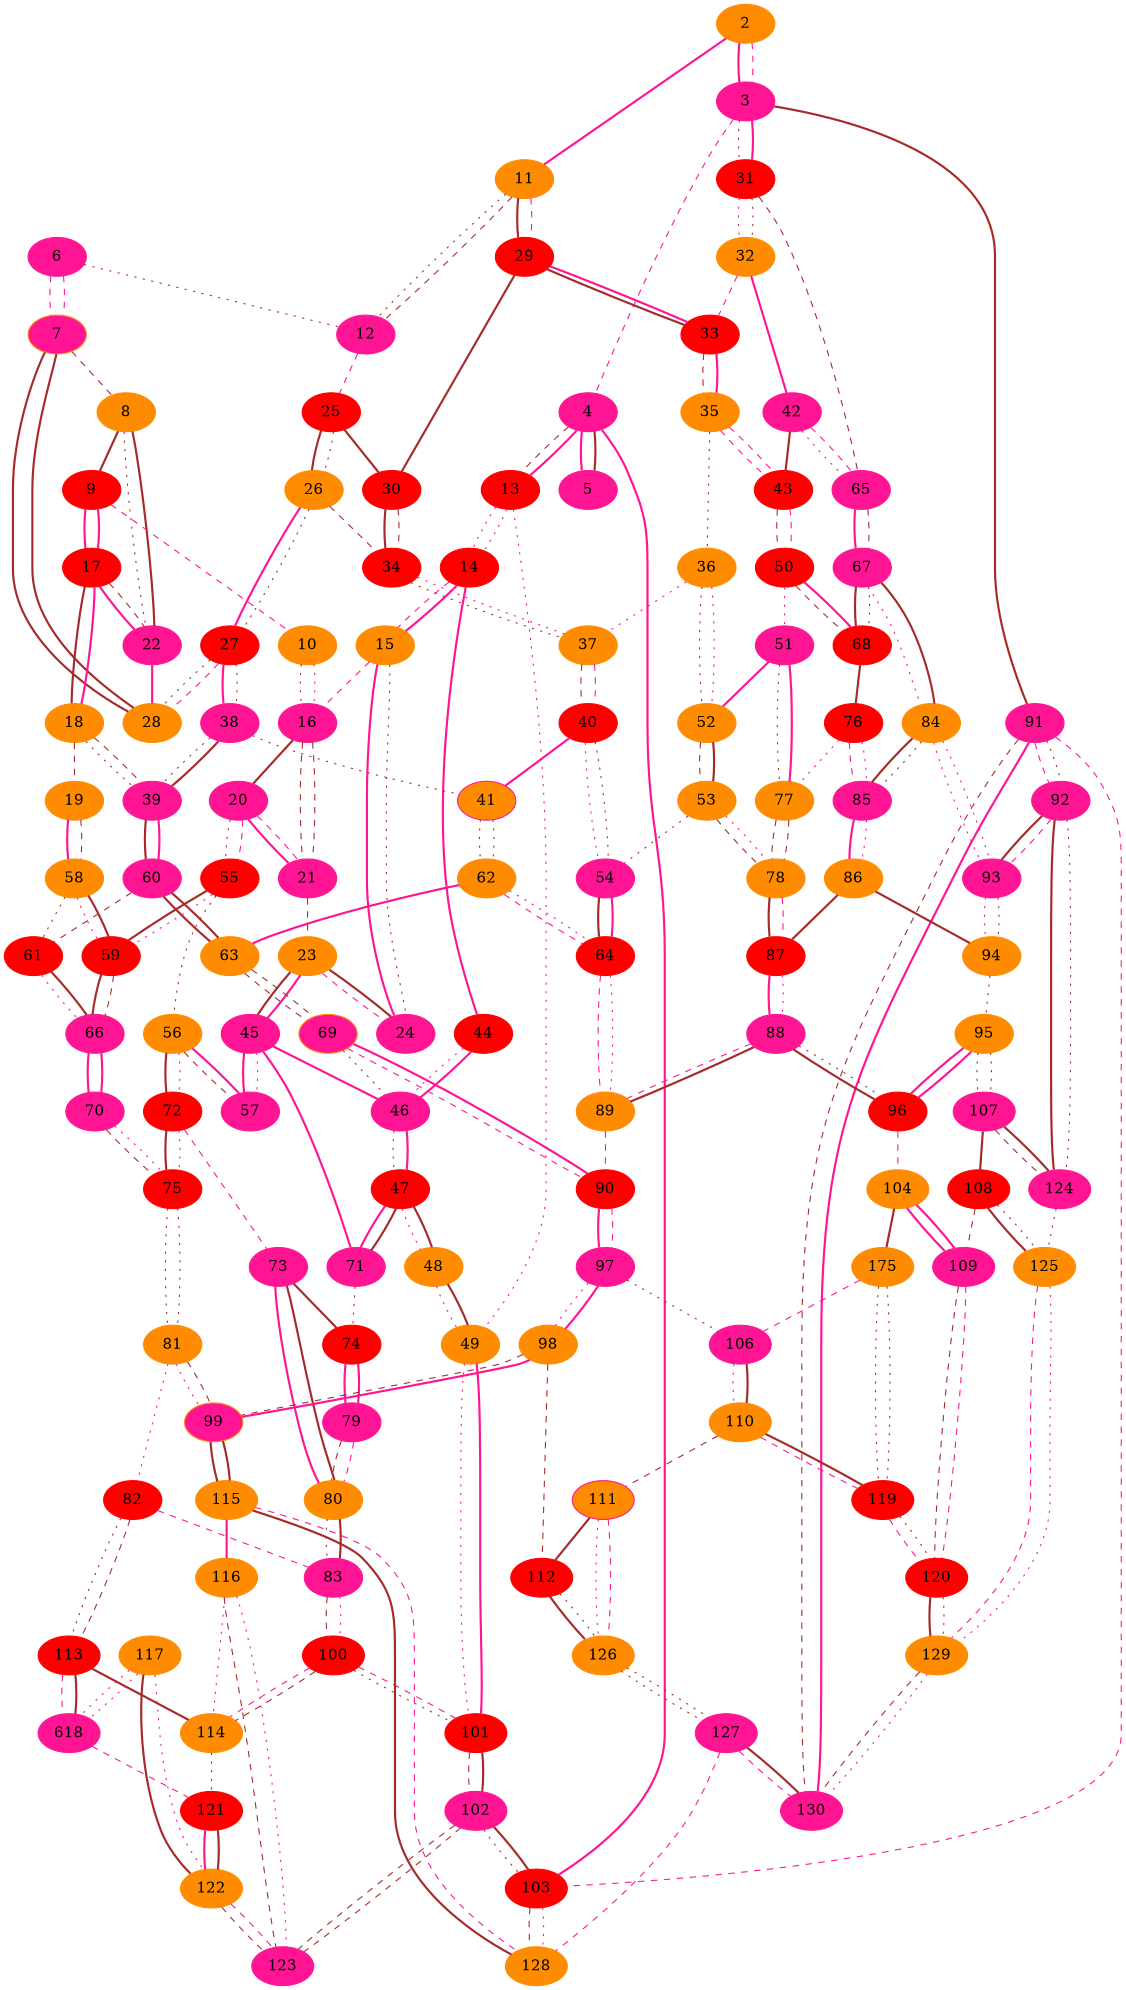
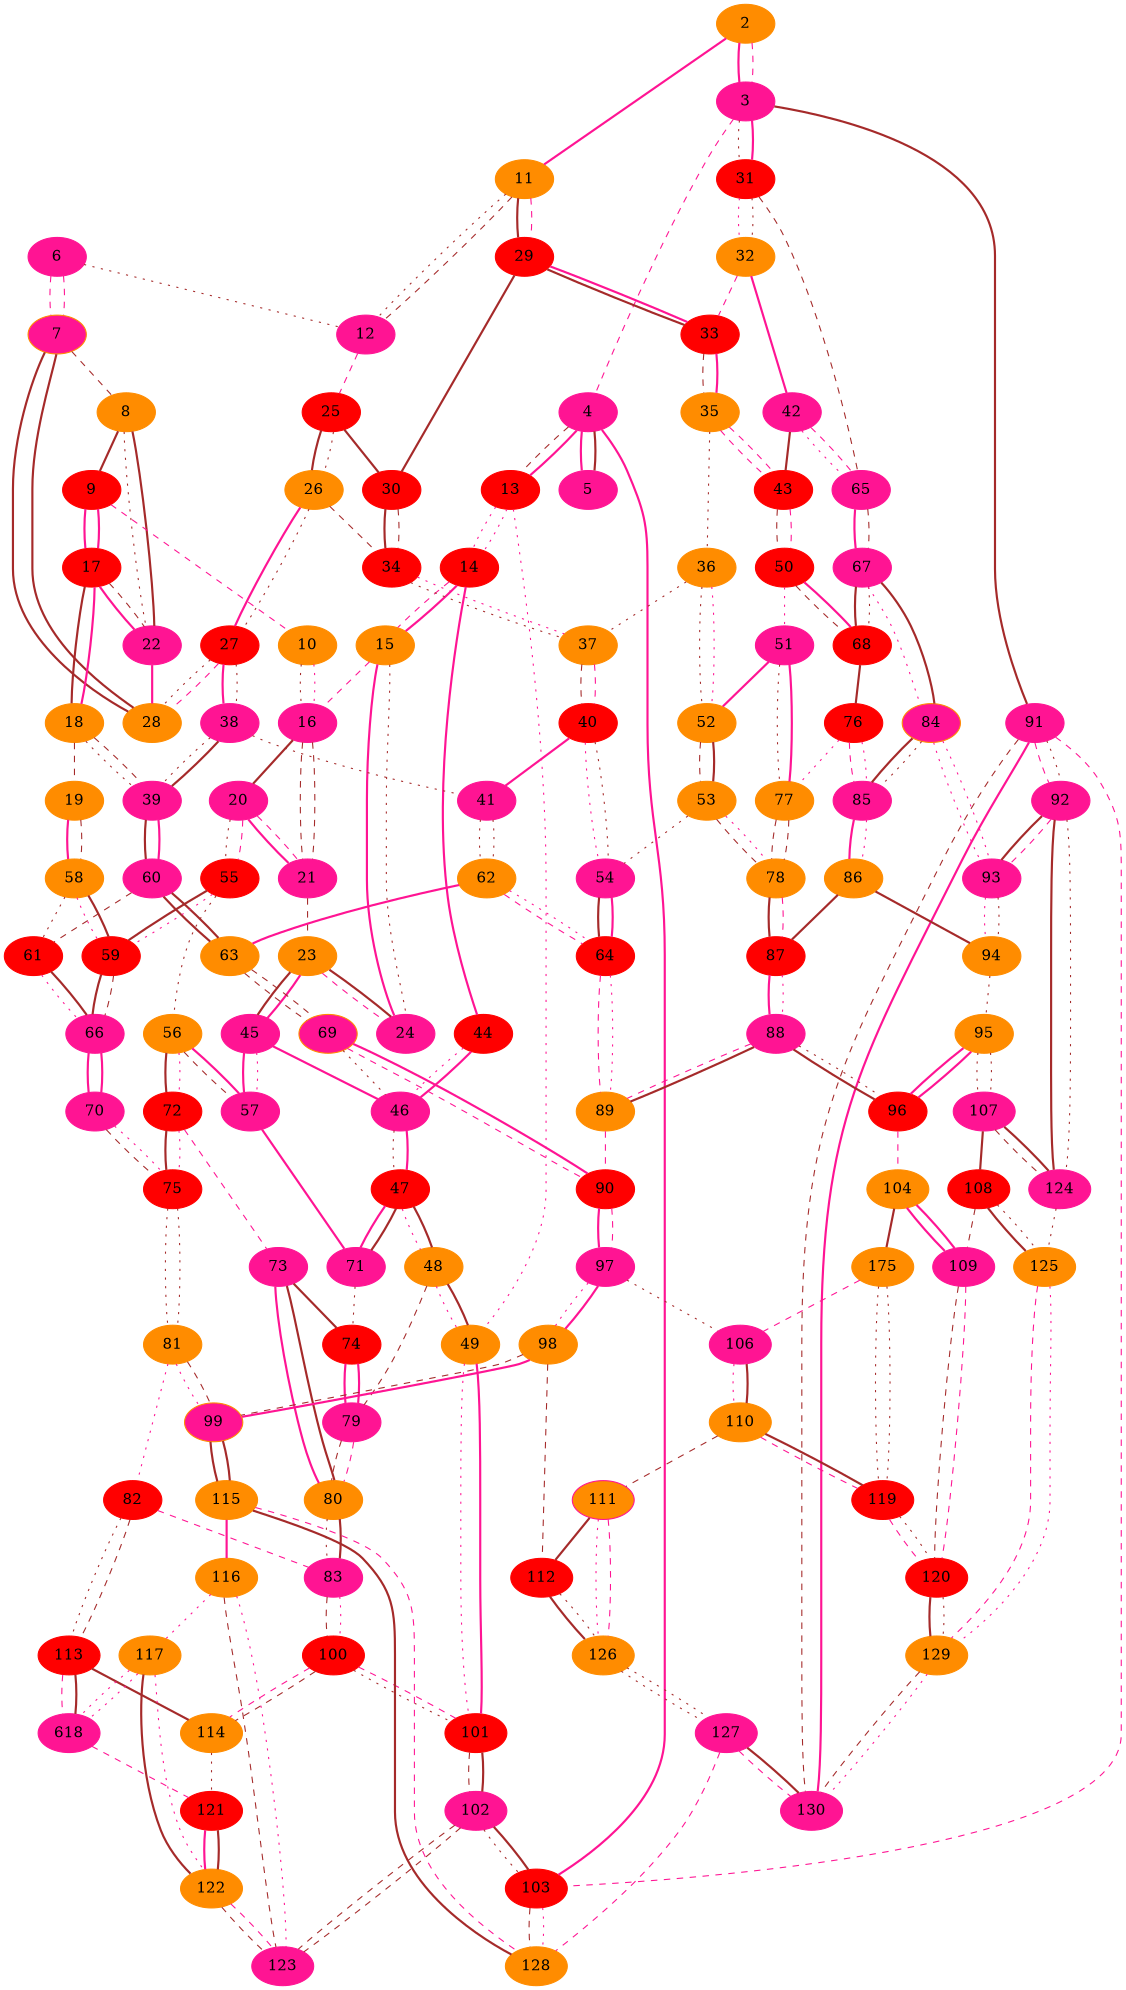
(655, 602) -> (655, 602)
(931, 723) -> (931, 723)
(487, 801) -> (487, 801)
(314, 1146) -> (303, 1189)
none -> (399, 1347)
(219, 1655) -> (188, 1617)
